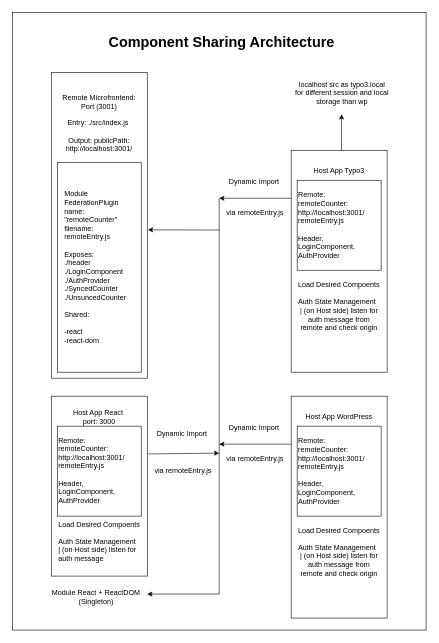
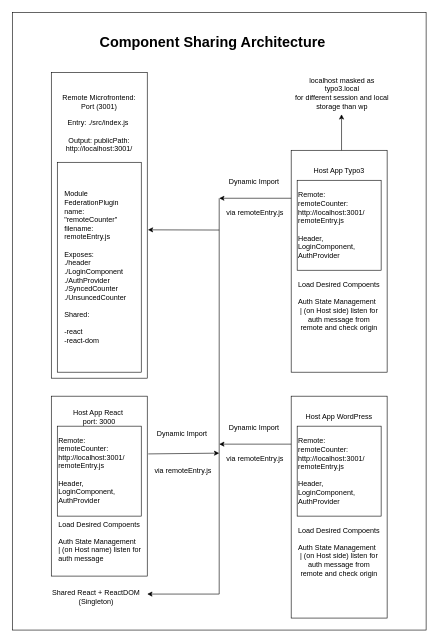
(224, 42) -> (215, 42)
(342, 93) -> (342, 93)
(100, 542) -> (100, 542)
(96, 597) -> (96, 597)
